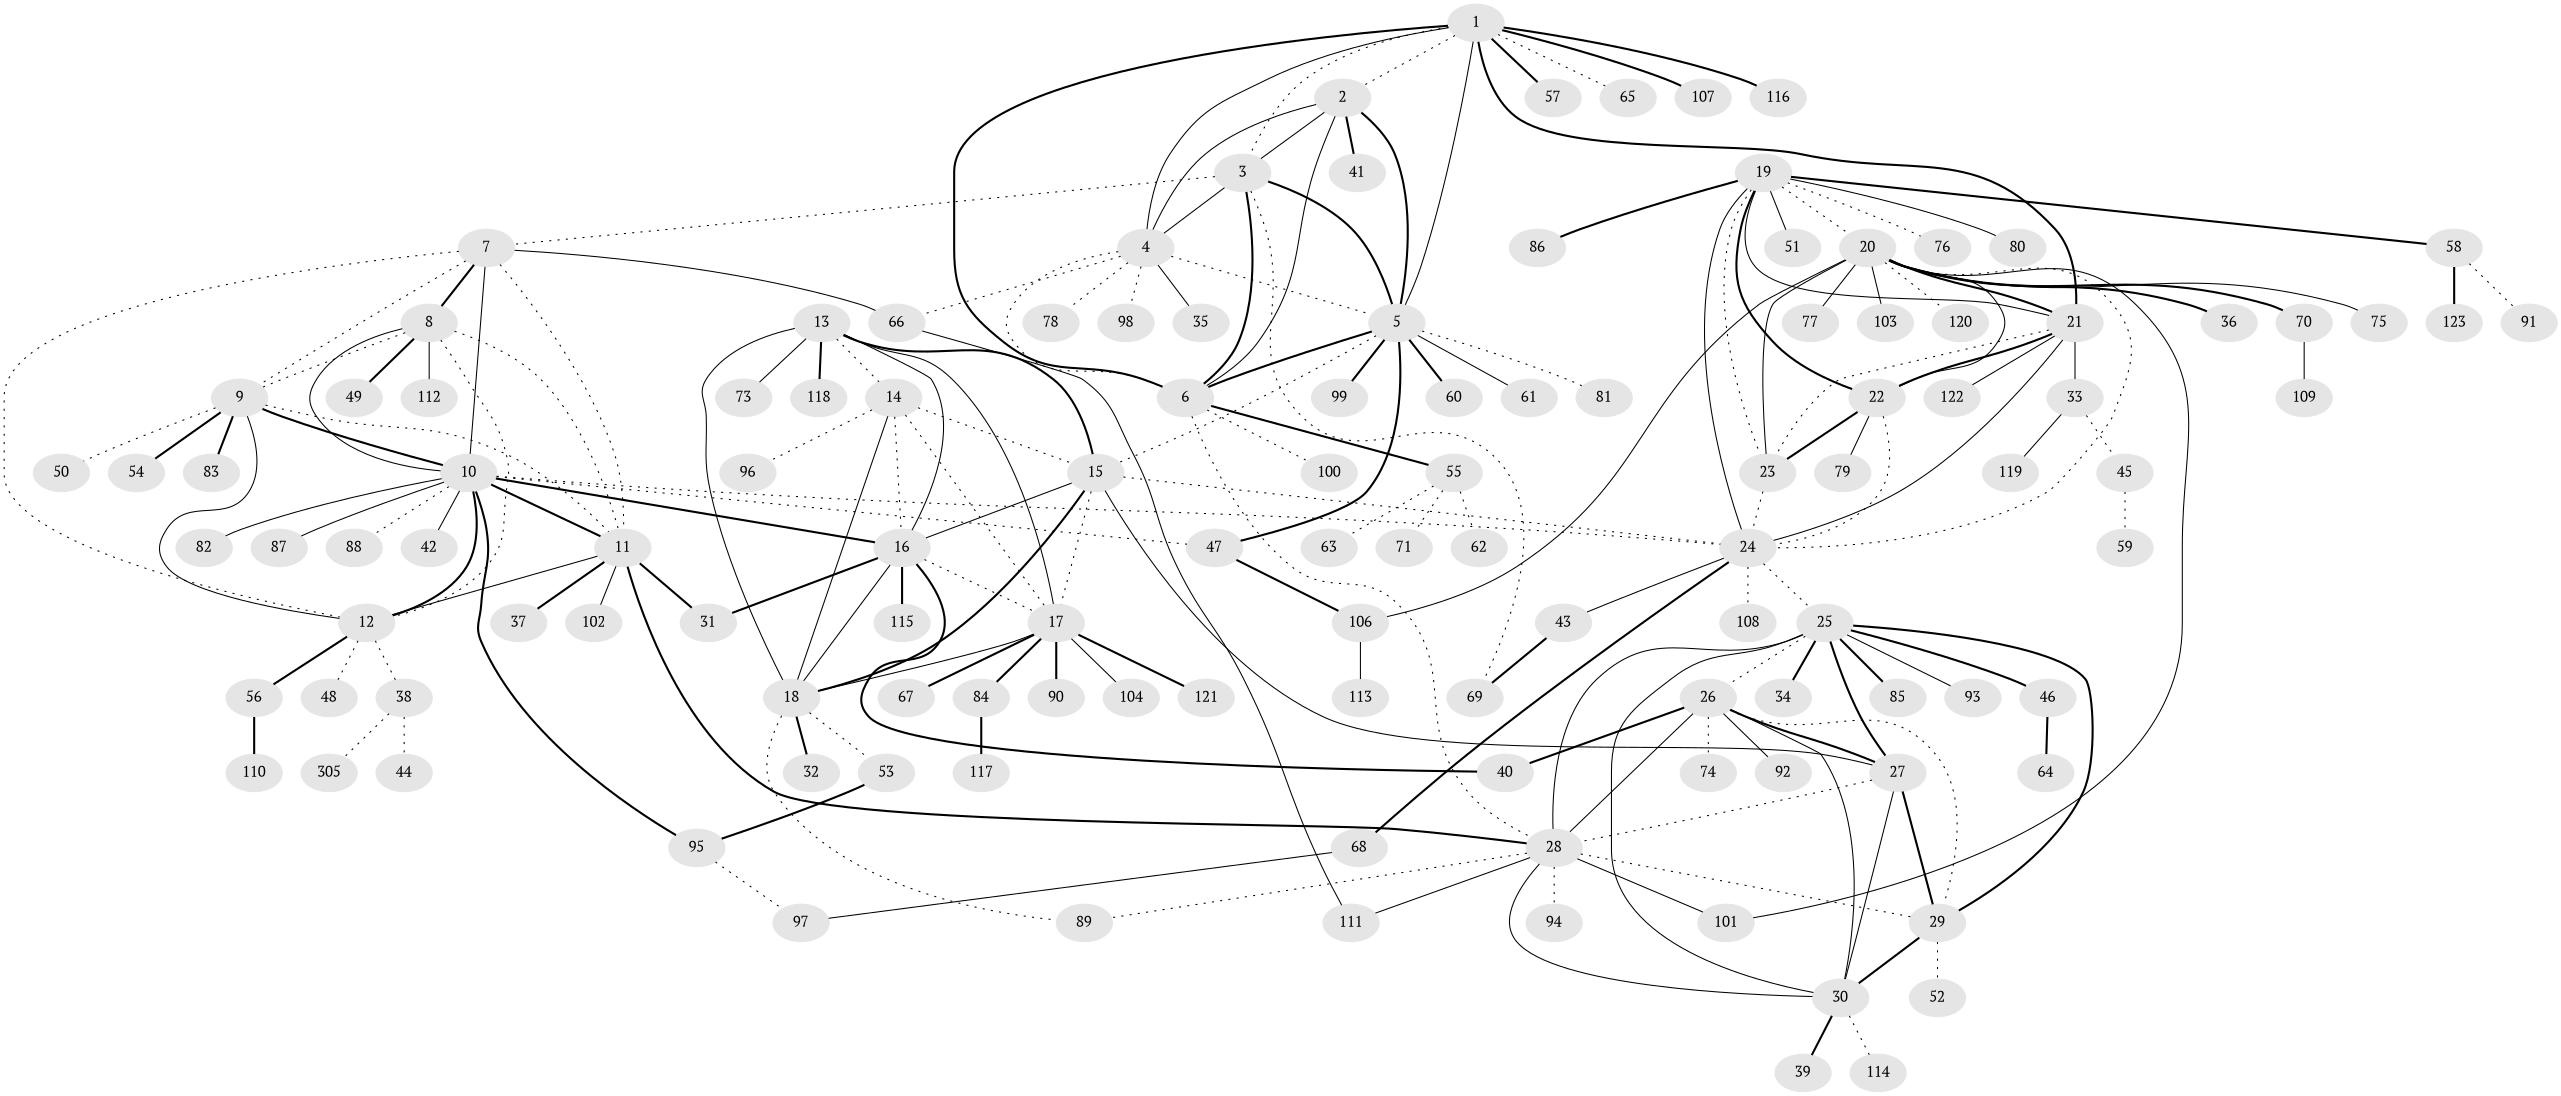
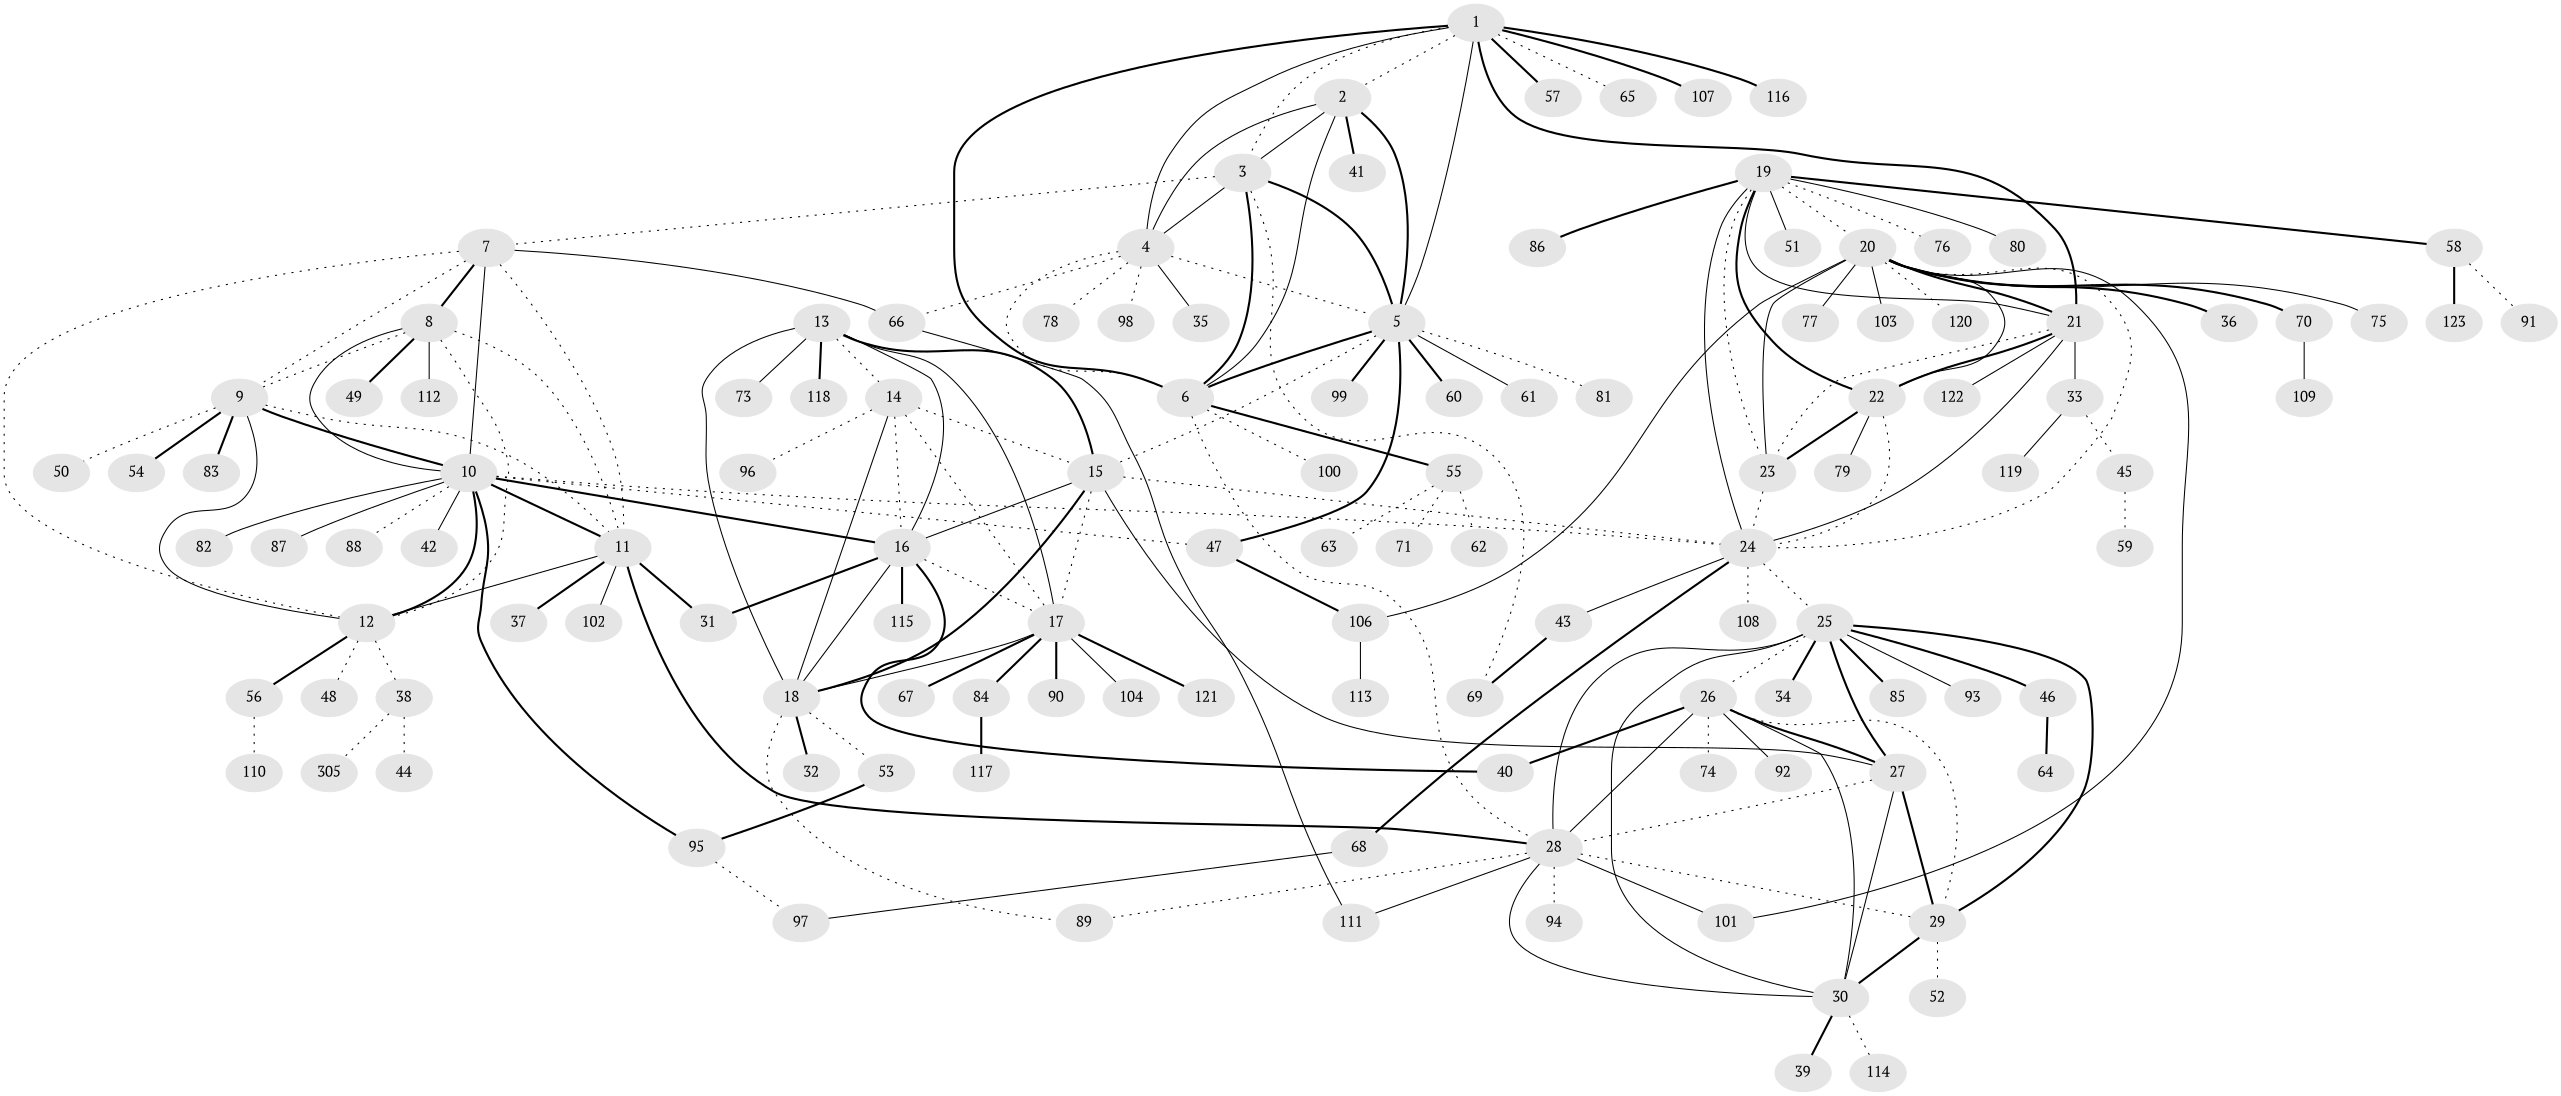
(254, 736) -> (254, 736)
